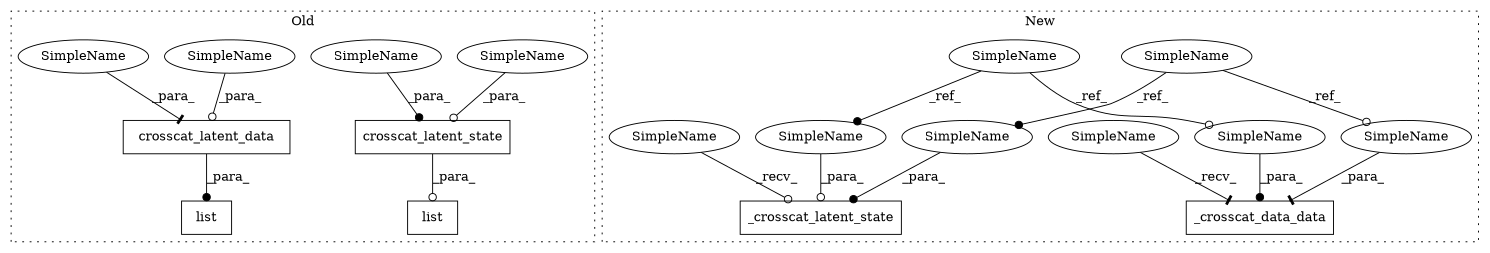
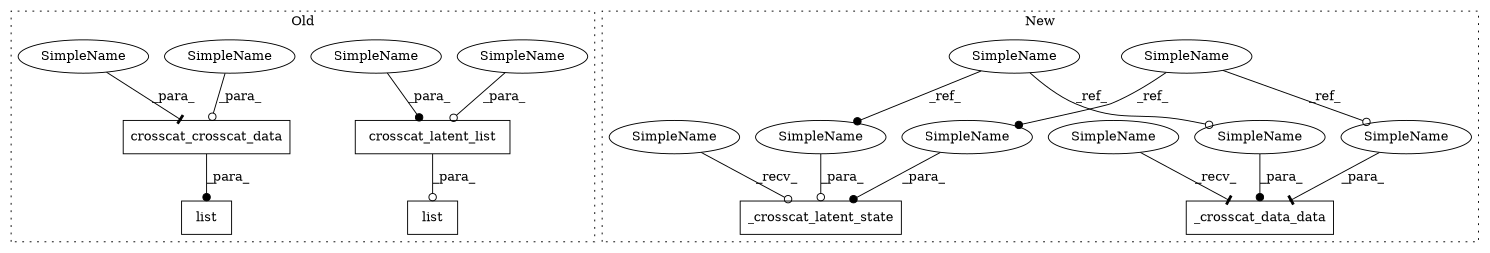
(207, 137) -> (207, 137)
(433, 137) -> (433, 137)
